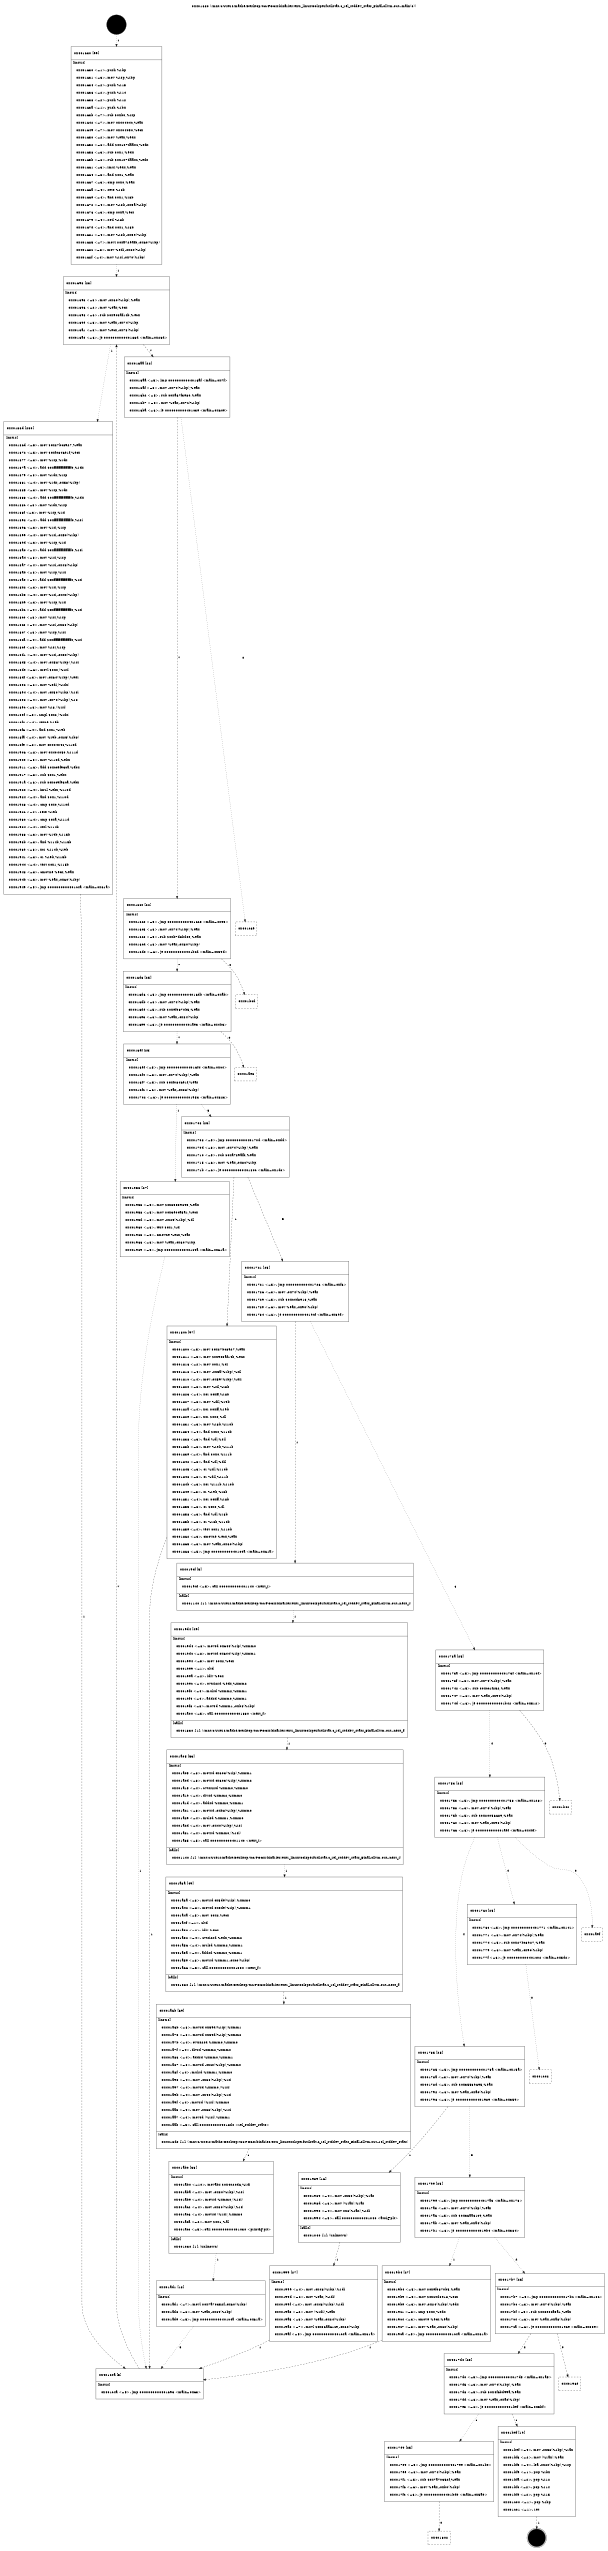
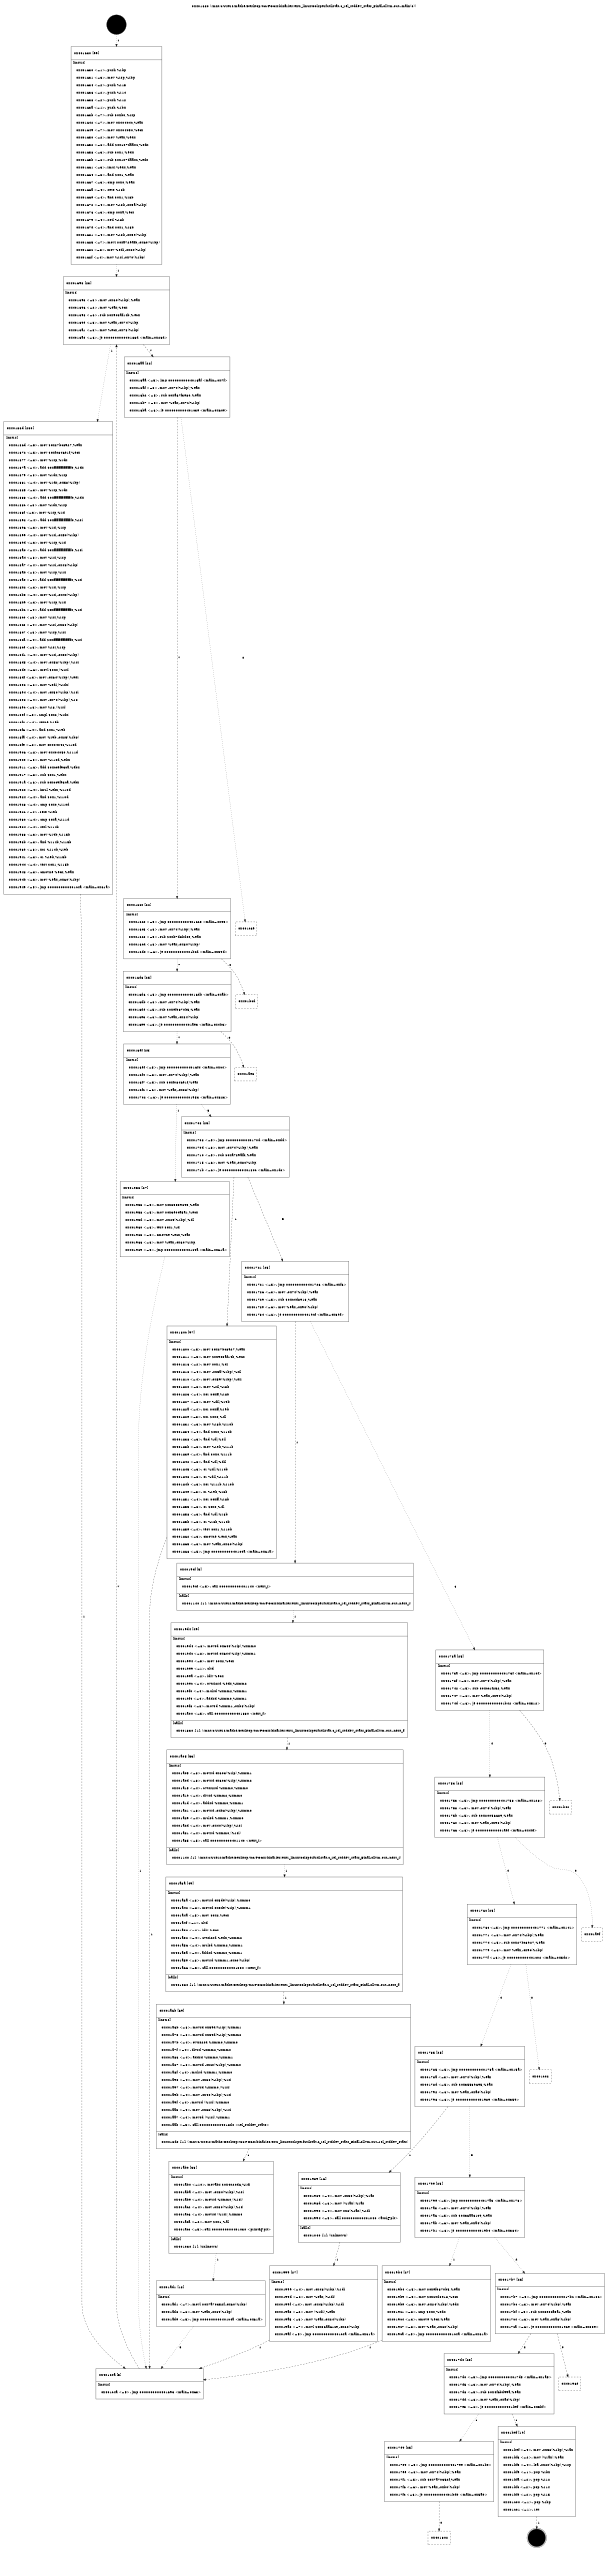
(456, 1940) -> (496, 2004)
